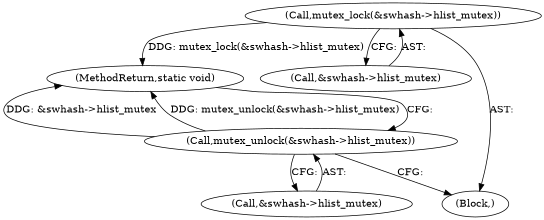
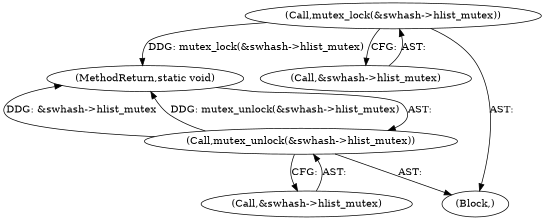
(422, 110) -> (422, 110)
(412, 173) -> (412, 173)
